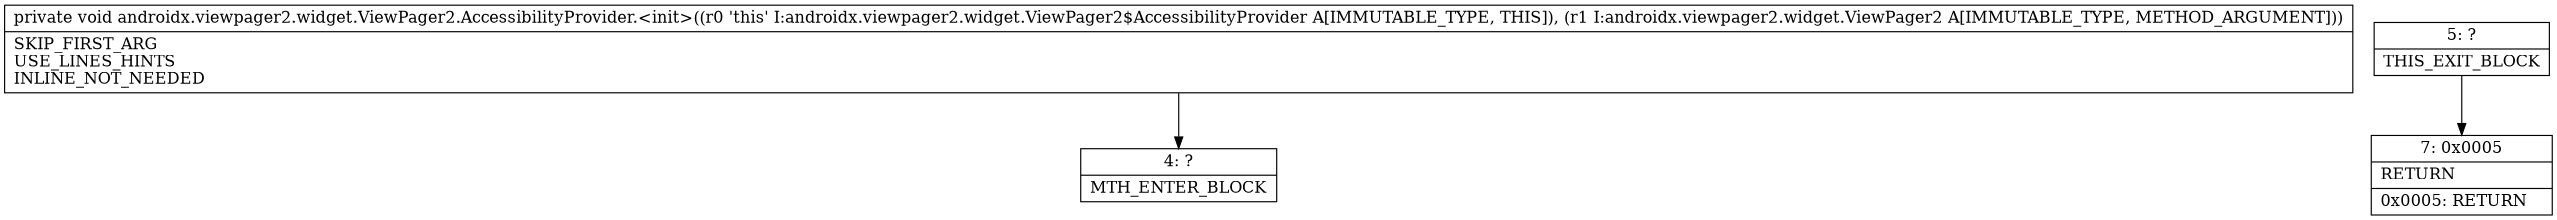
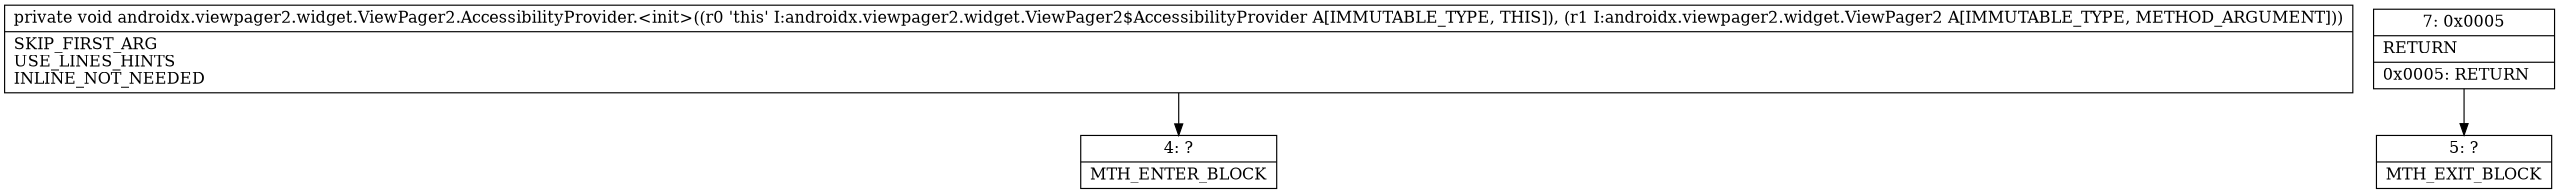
(2462, 62) -> (2464, 175)
(2462, 99) -> (2464, 106)
